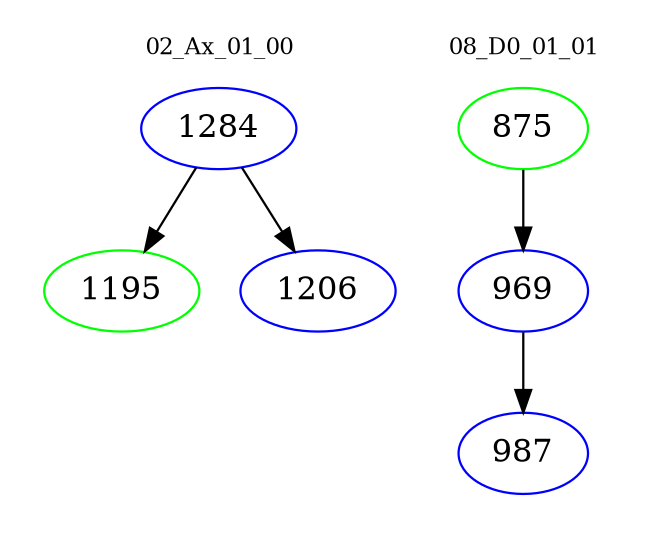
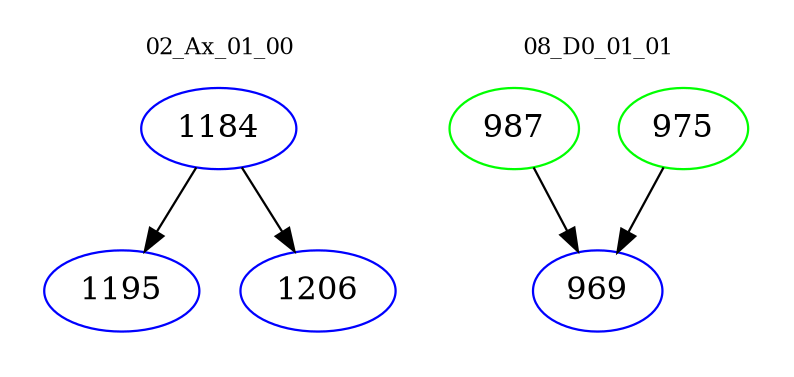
(219, 129) -> (219, 129)
(523, 129) -> (683, 129)
(122, 291) -> (122, 291)
(523, 361) -> (550, 199)
(523, 453) -> (514, 129)
